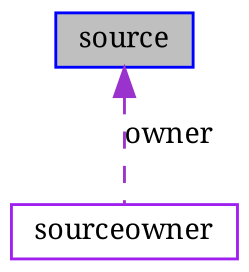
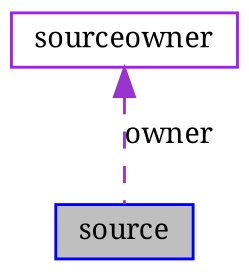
(124, 151) -> (124, 151)
